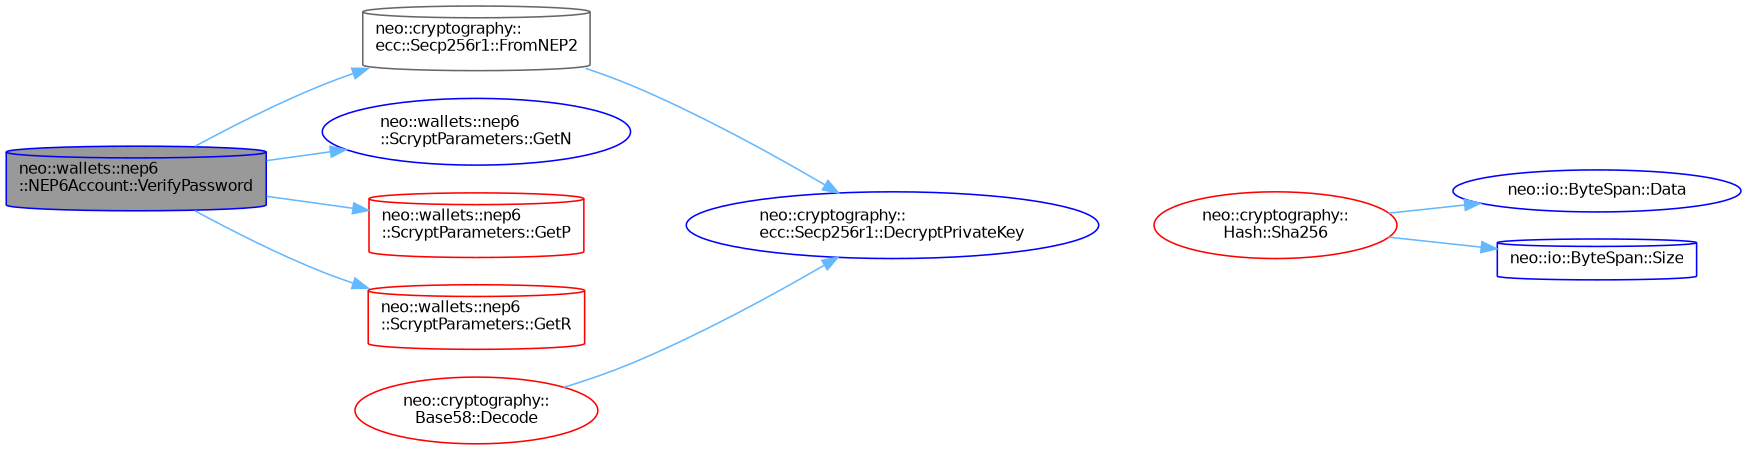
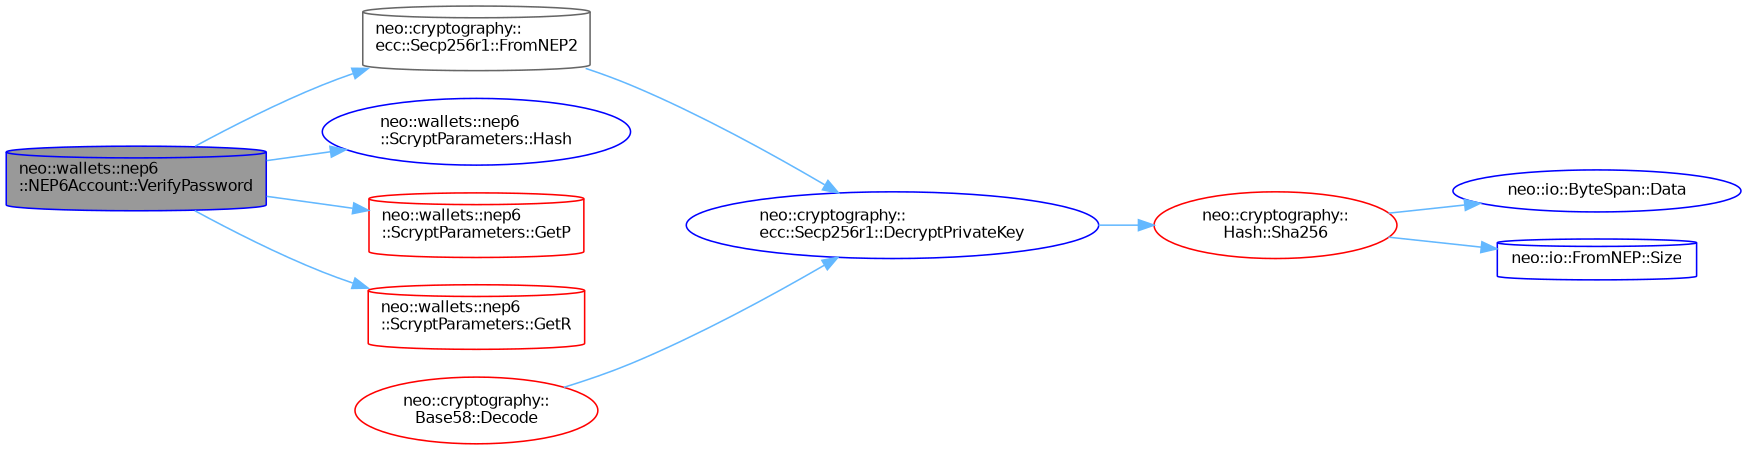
(476, 132) -> (476, 132)
none -> (1118, 225)
(1597, 259) -> (1597, 259)
